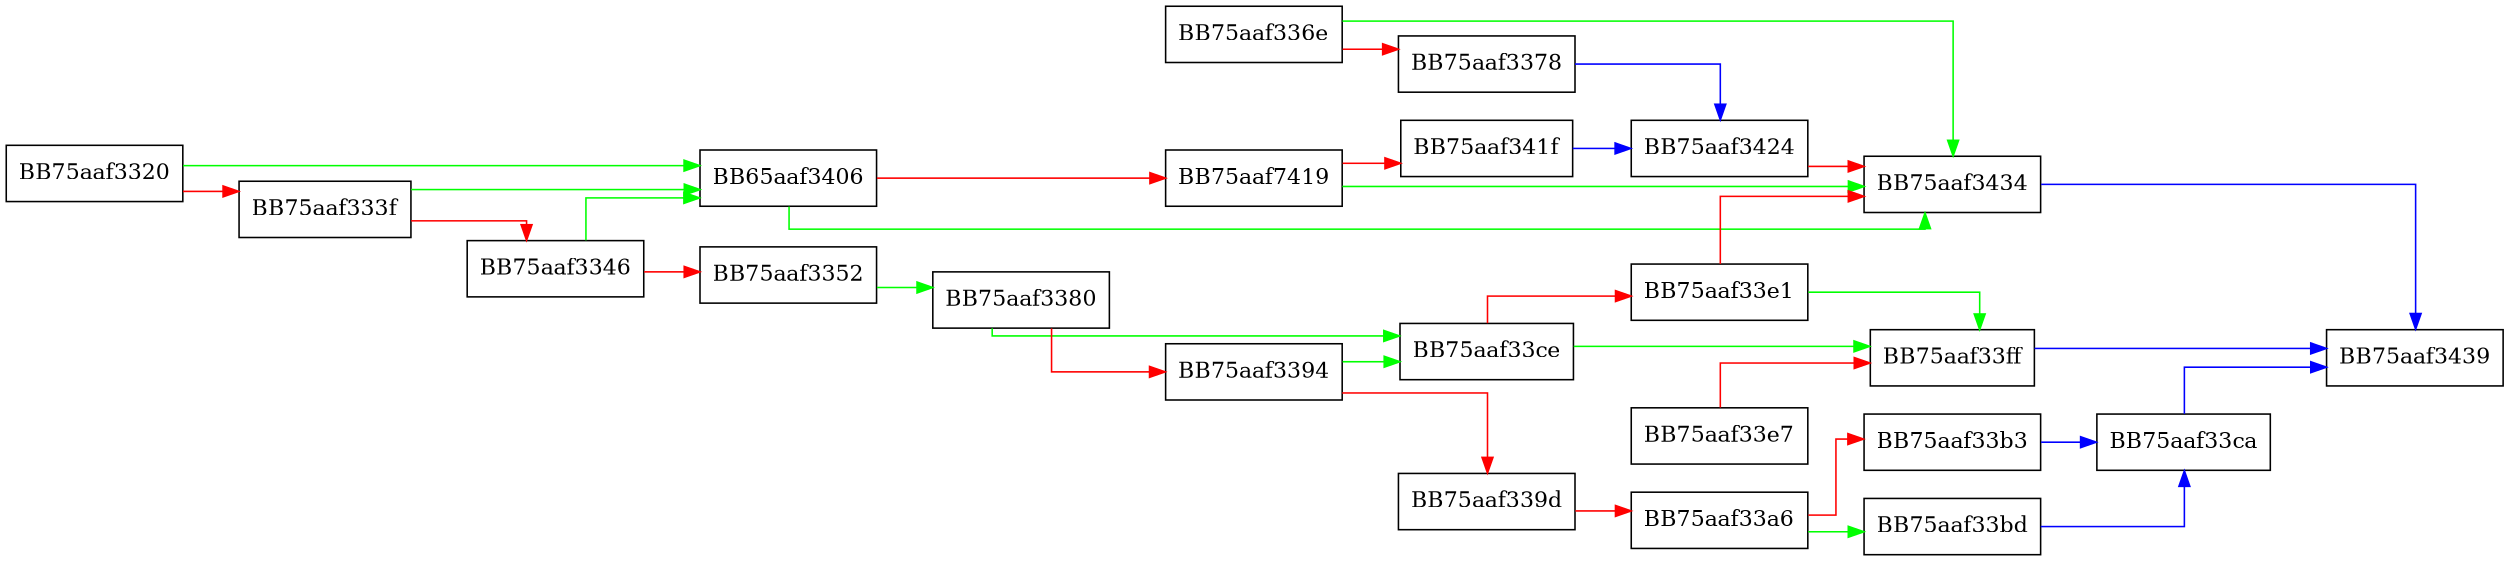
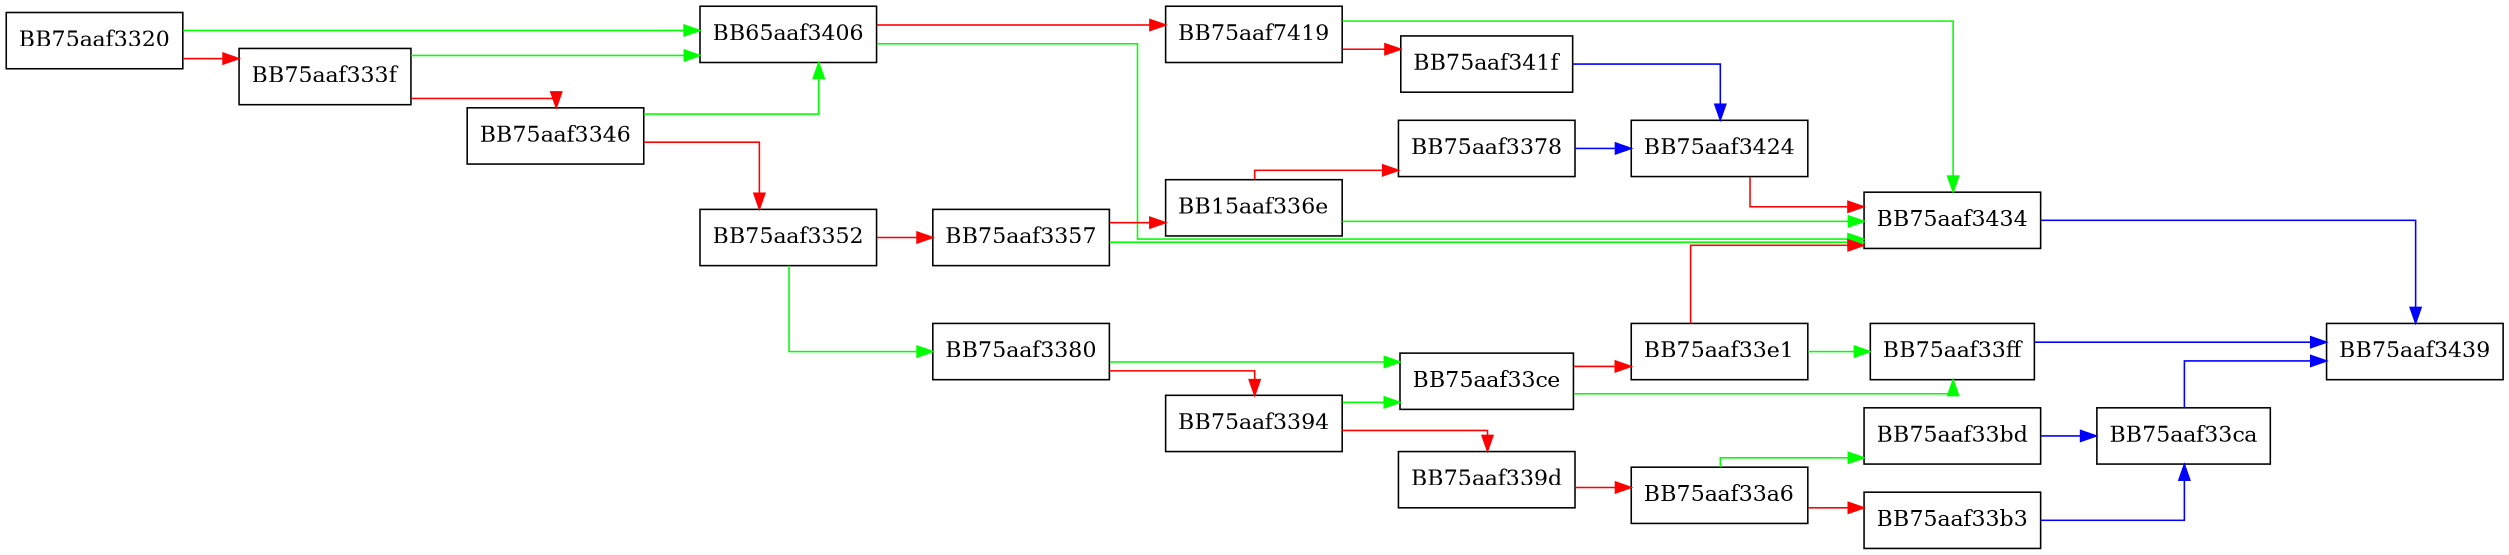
(1254, 34) -> (1254, 208)
none -> (1021, 238)
(1720, 436) -> none
